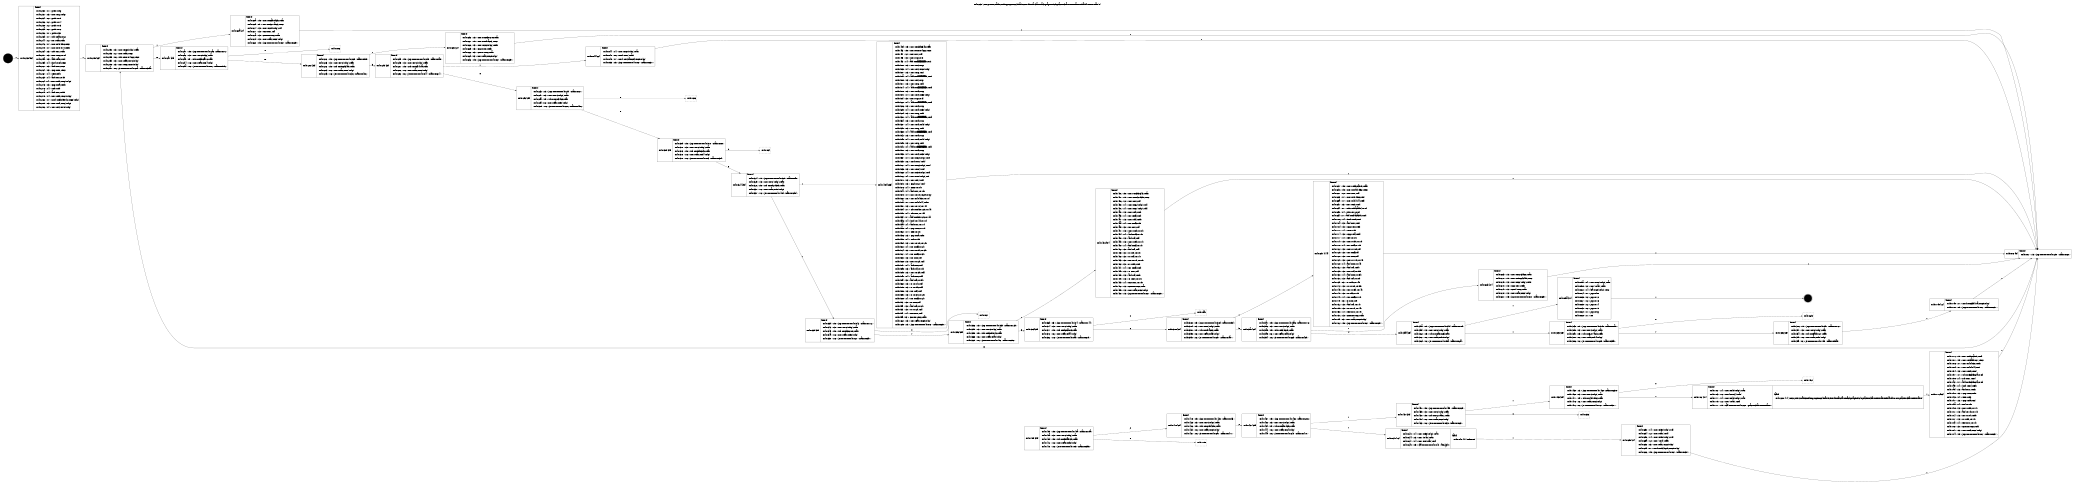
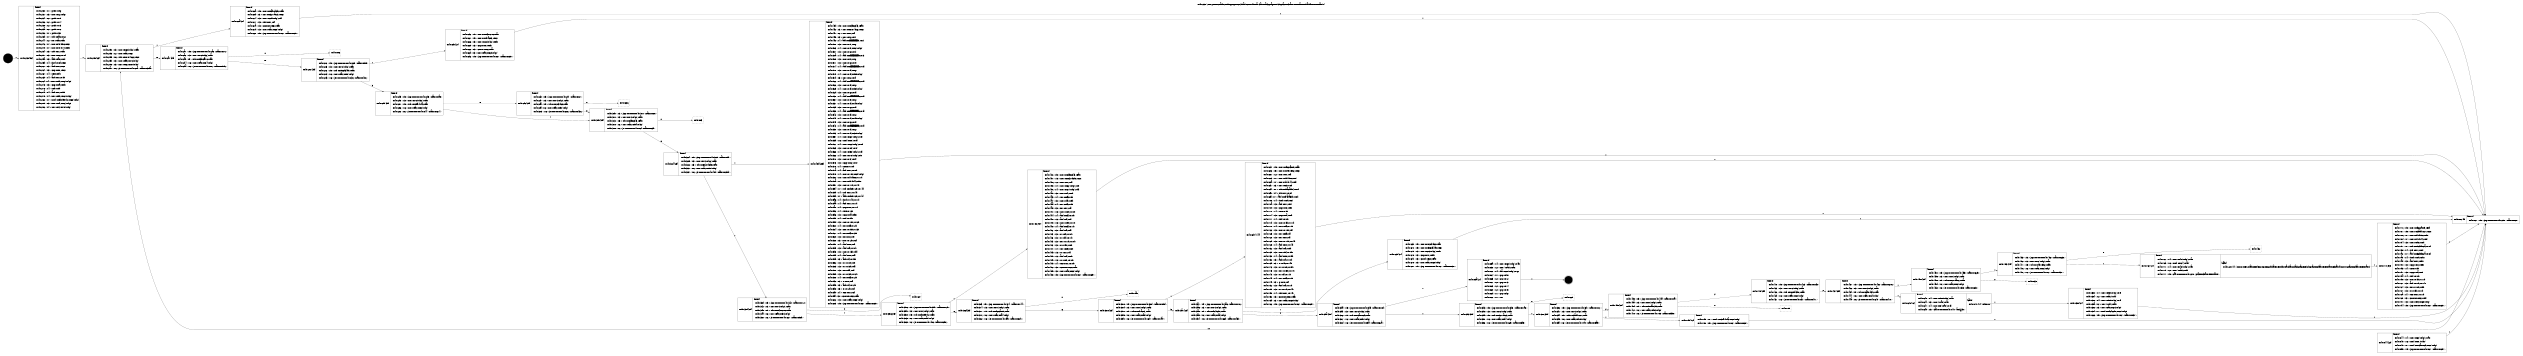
(514, 66) -> (516, 118)
none -> (1605, 310)
